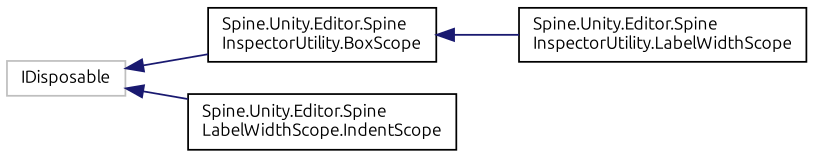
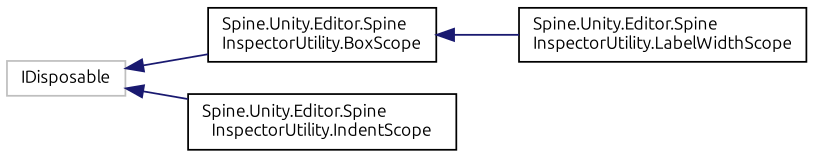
(322, 122) -> (322, 122)
